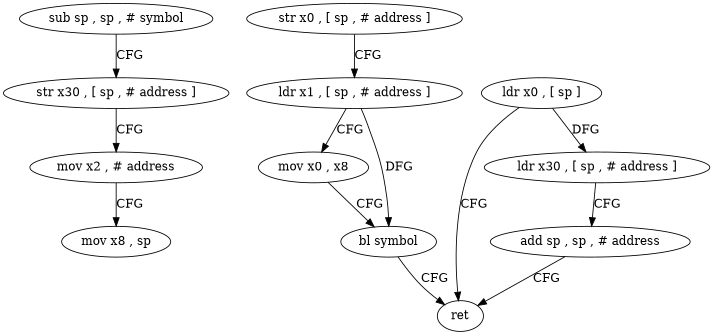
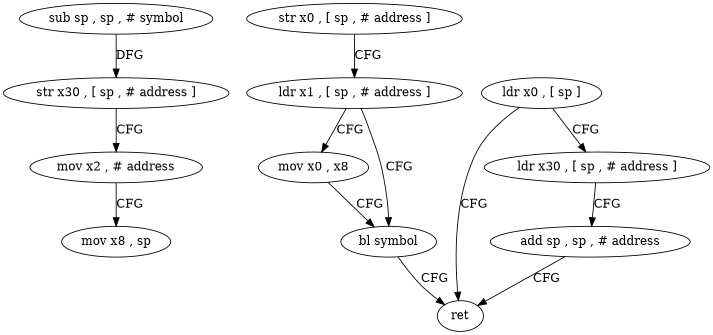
(130, 56) -> (130, 56)
(586, 130) -> (586, 130)
(399, 167) -> (399, 167)
